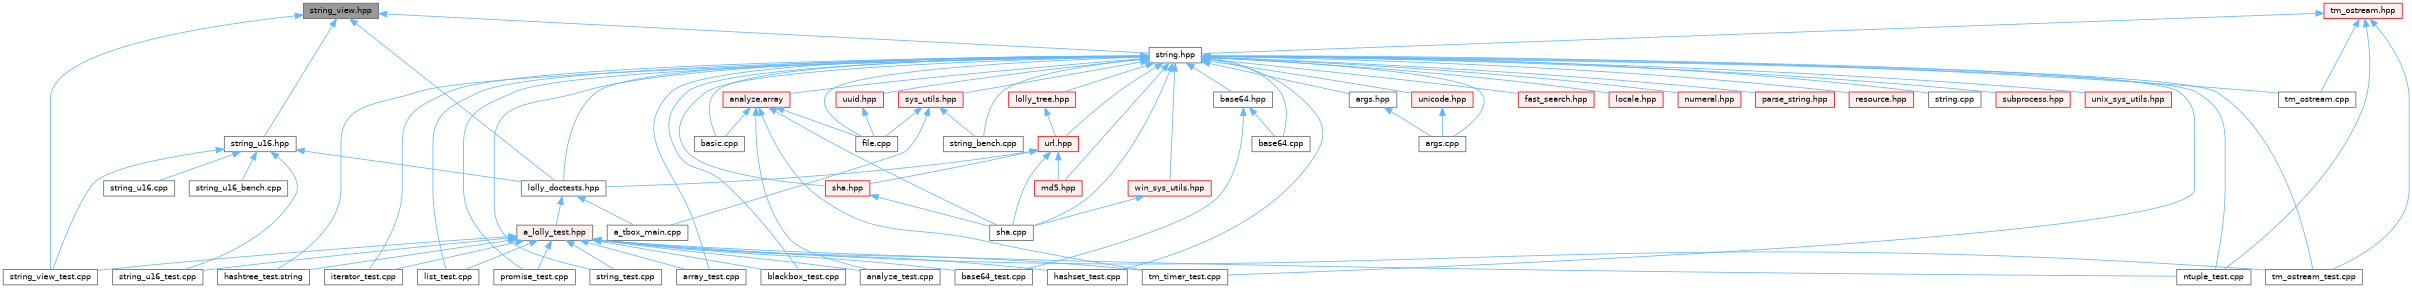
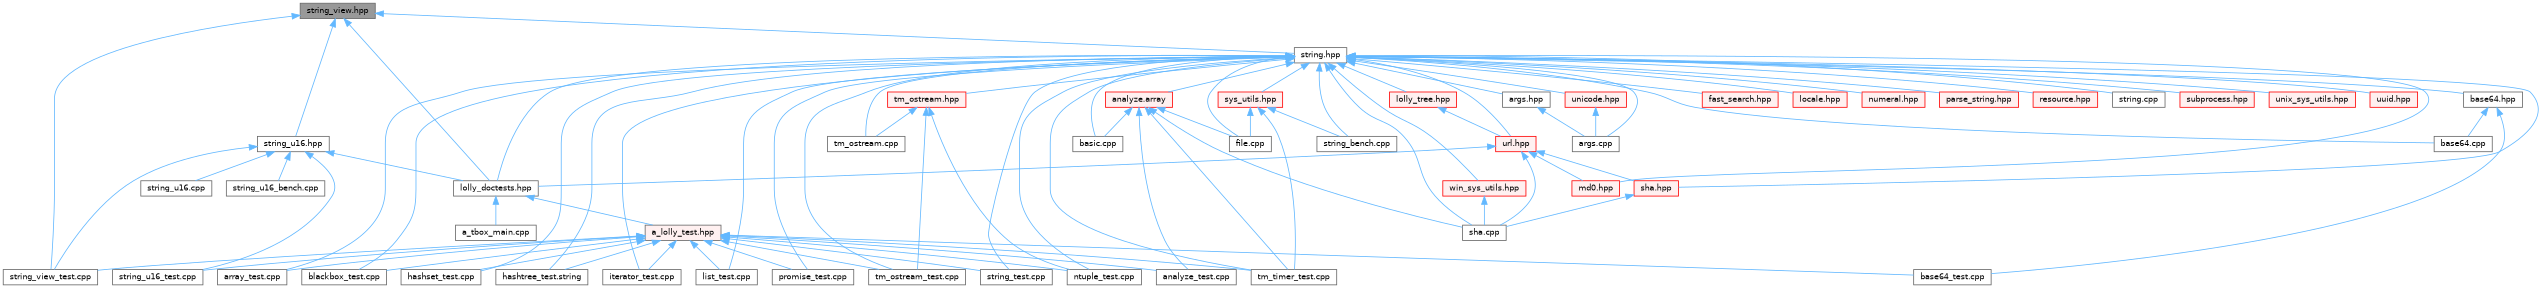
(1759, 33) -> (1078, 81)
(870, 126) -> none
(1058, 188) -> (1596, 188)
(788, 189) -> (1292, 188)
